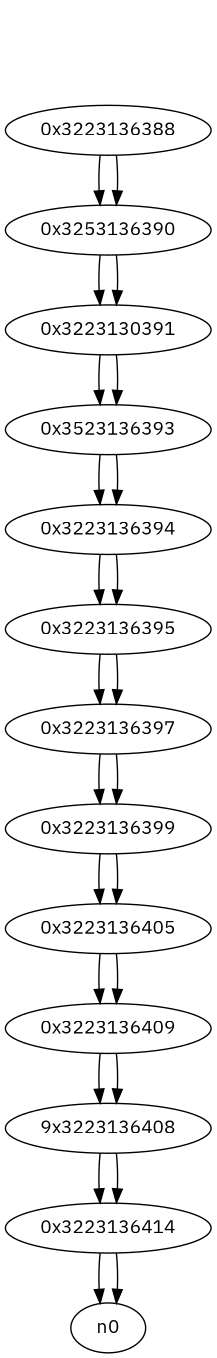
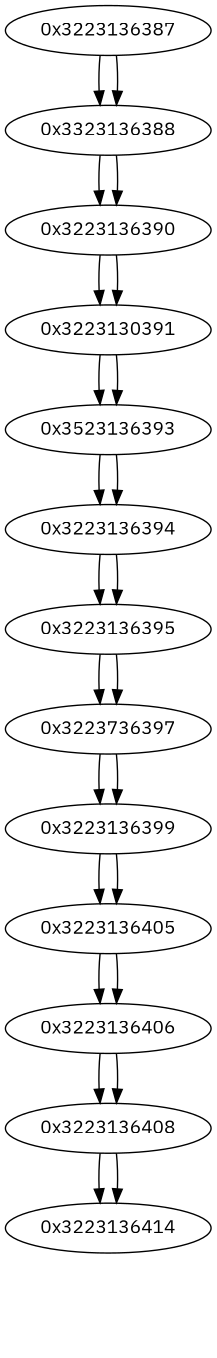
none -> (108, 30)
(108, 130) -> (108, 130)
(108, 230) -> (108, 230)
(108, 729) -> (108, 729)
(108, 1028) -> (108, 1028)
(108, 1128) -> (108, 1128)
(108, 1328) -> none
